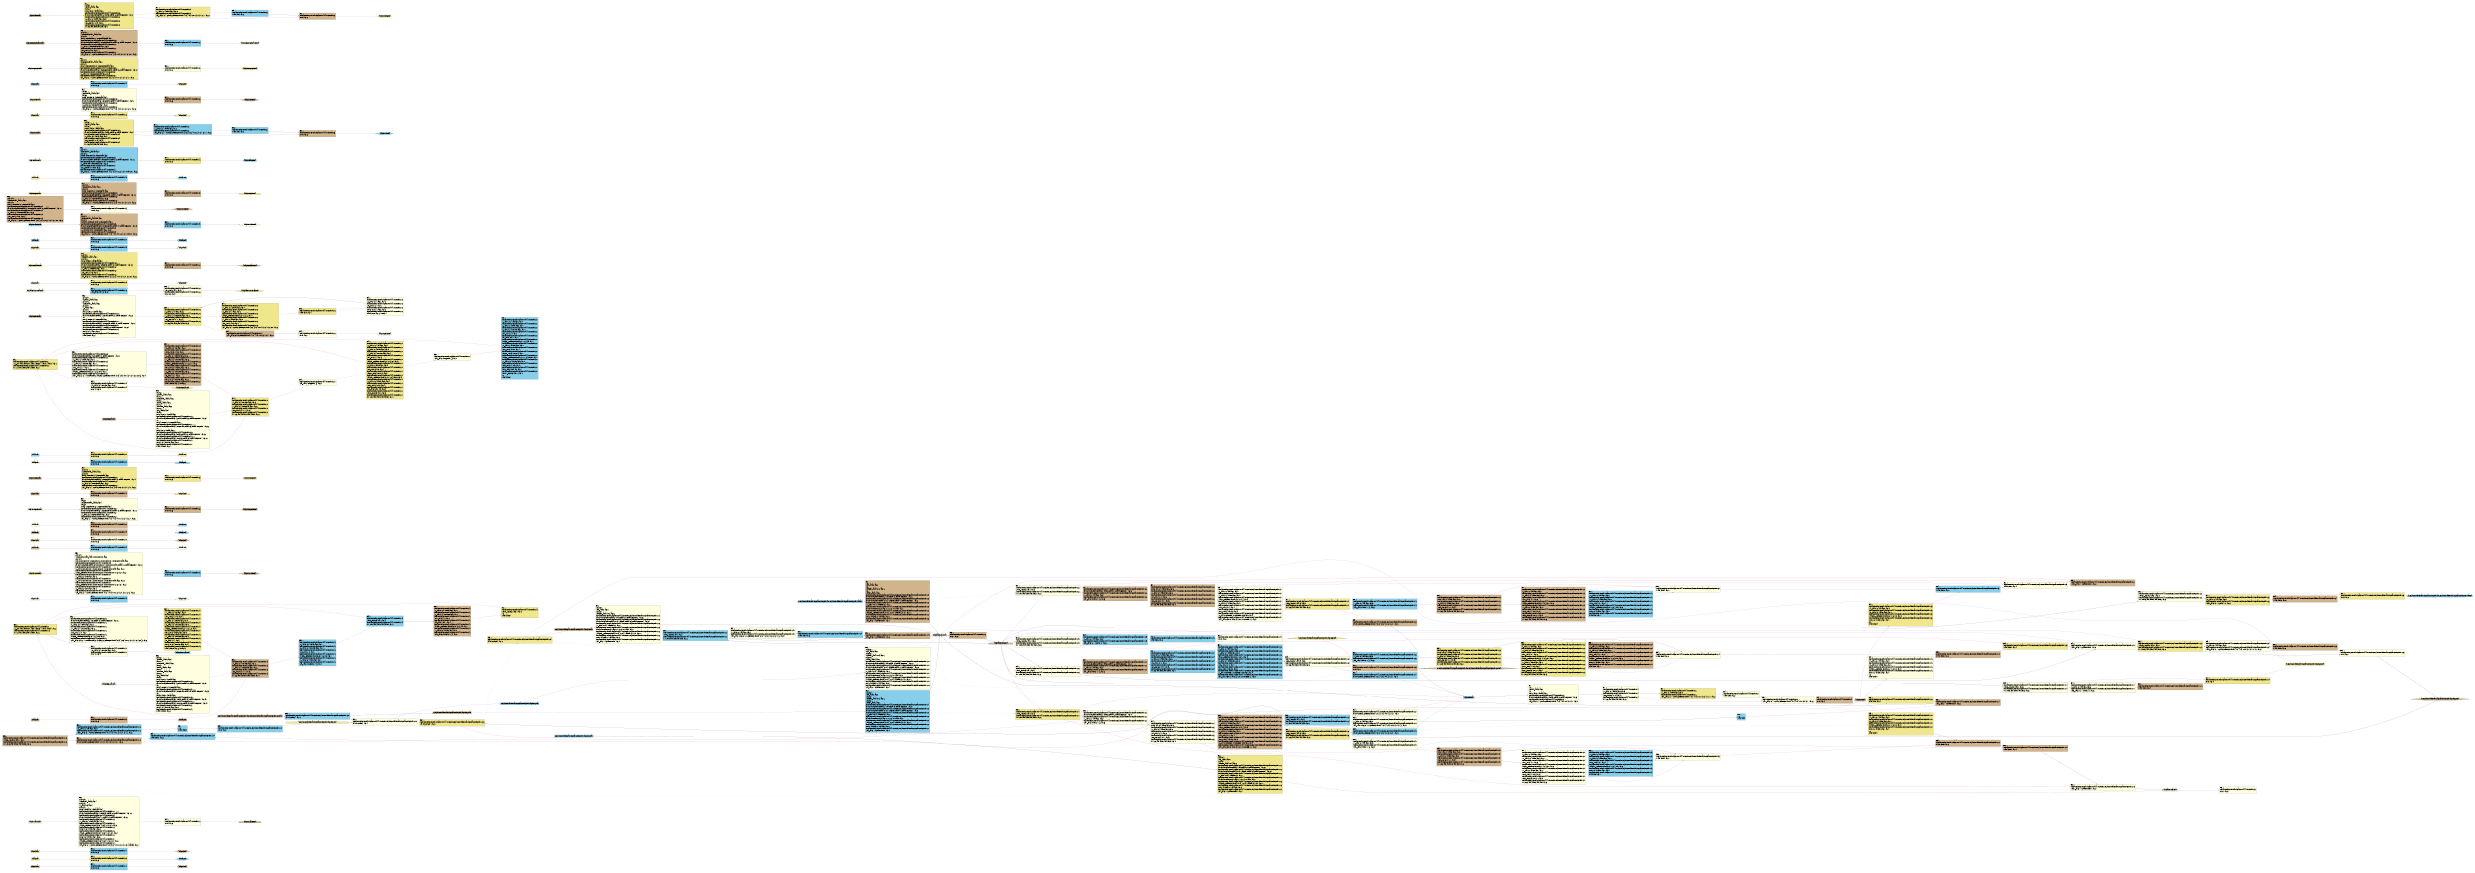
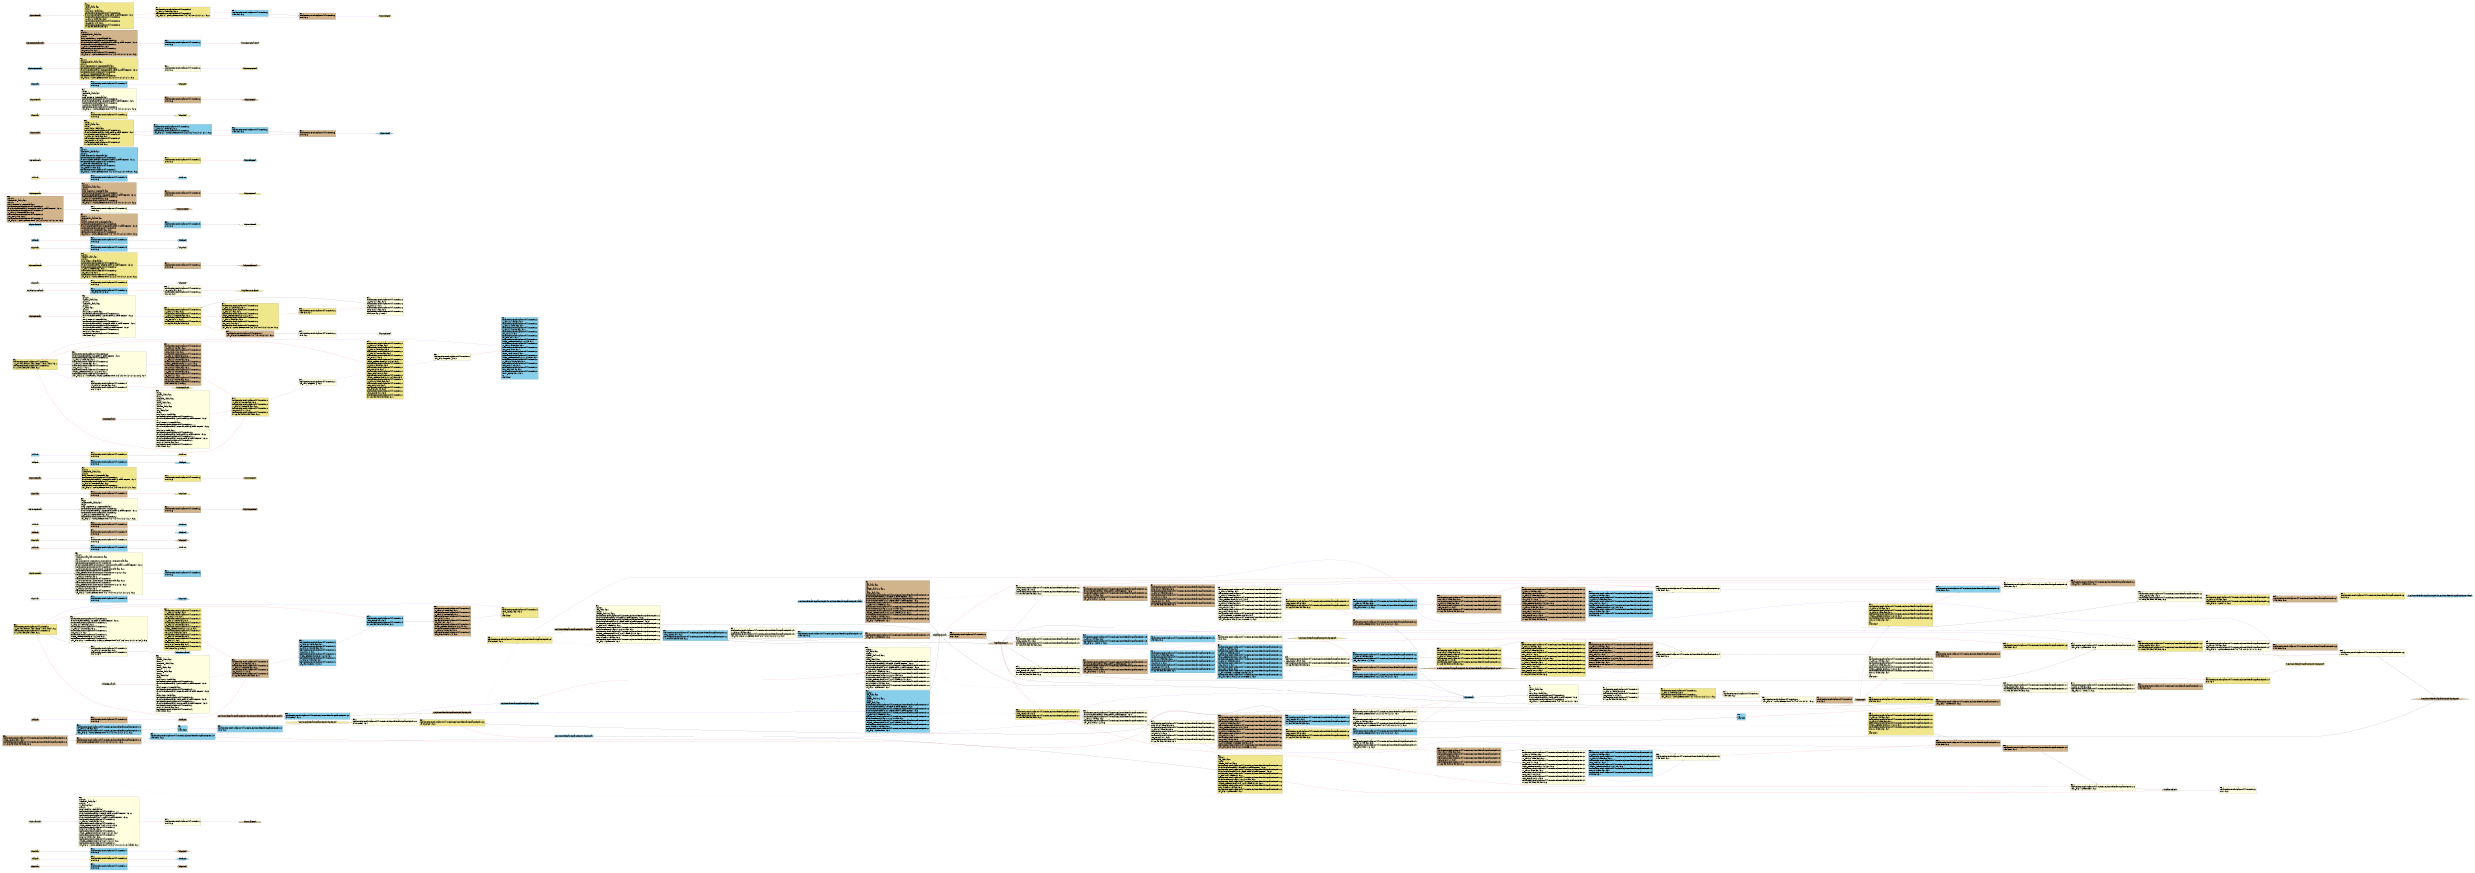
(35, 69) -> (35, 69)
(250, 574) -> none
(183, 599) -> (183, 599)
